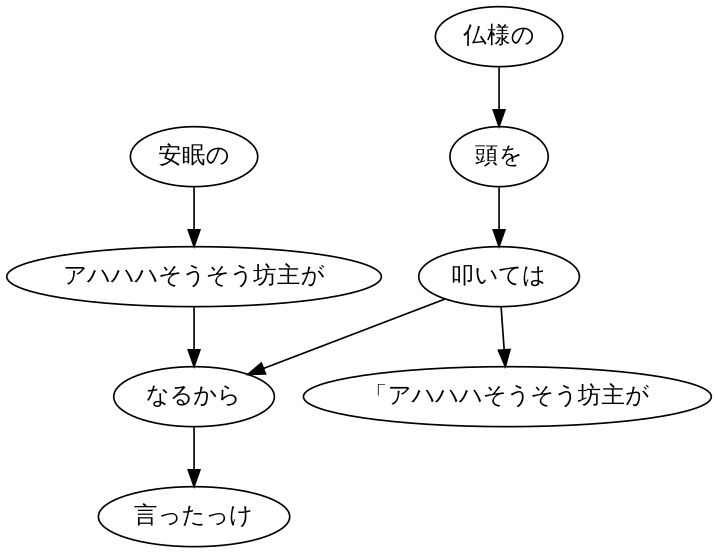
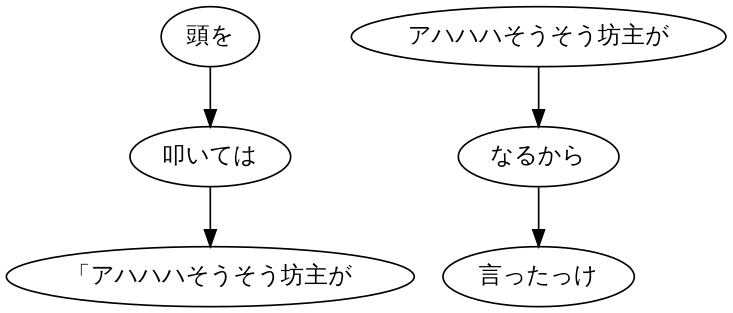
(499, 37) -> none
(194, 157) -> none
(354, 334) -> none
